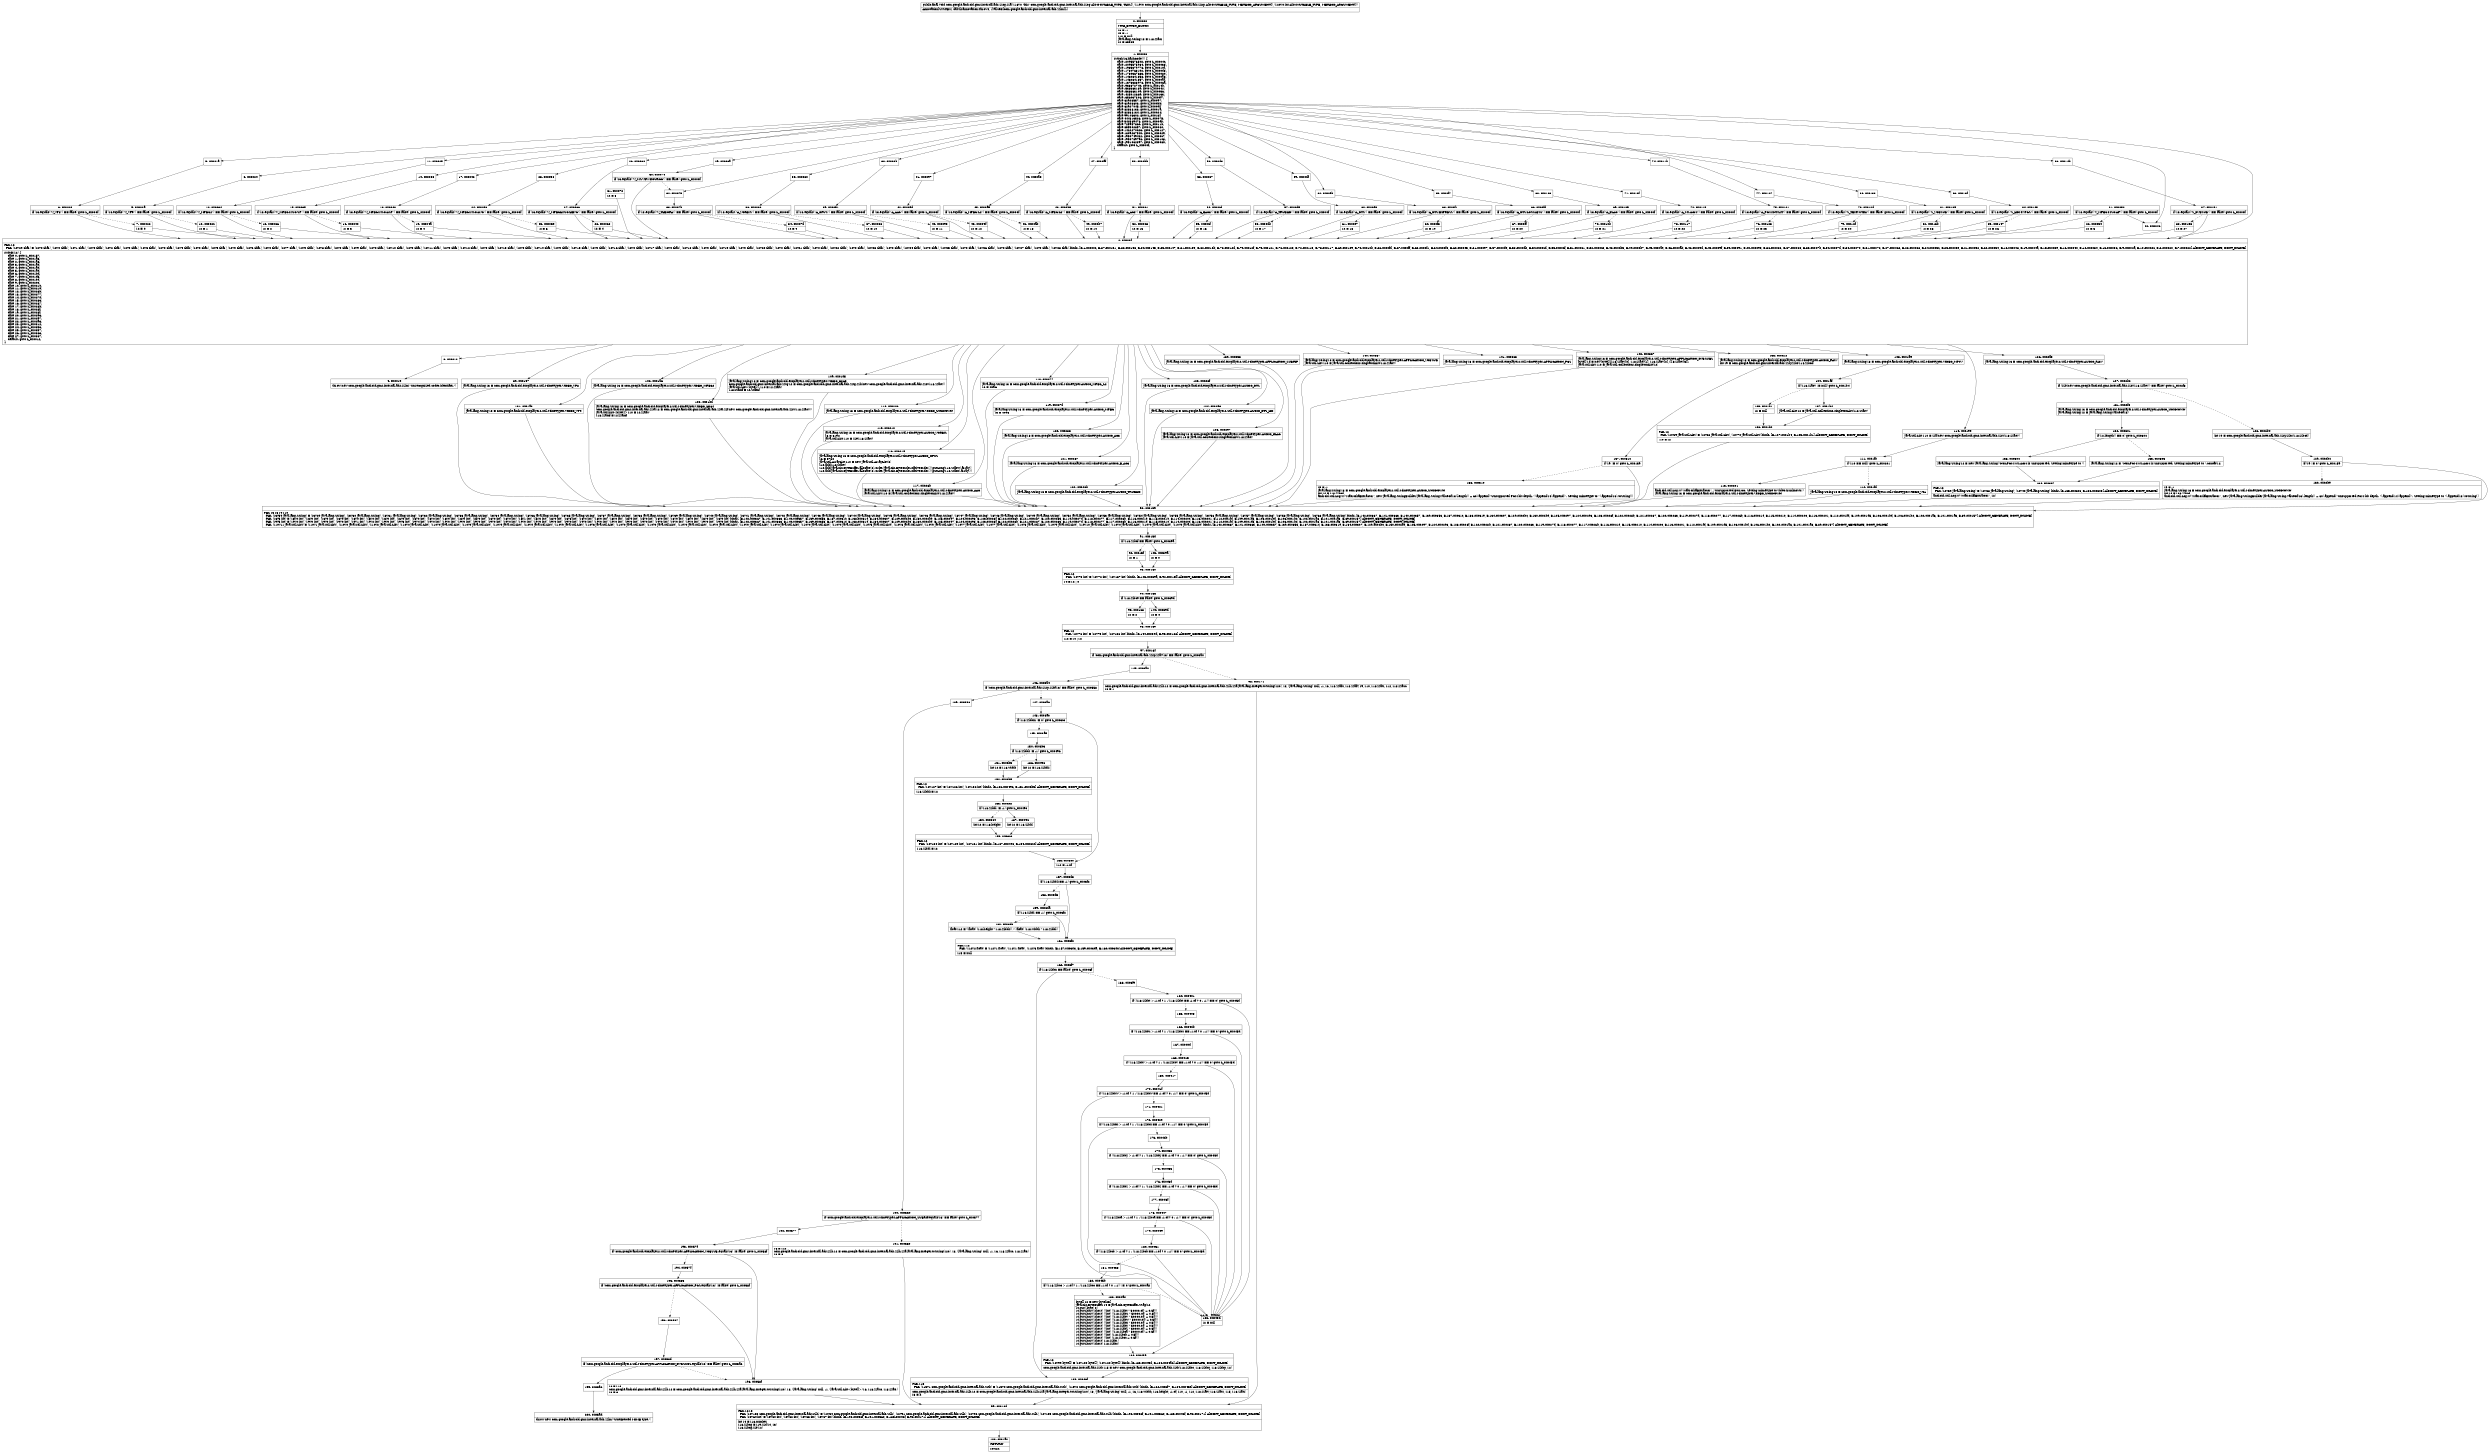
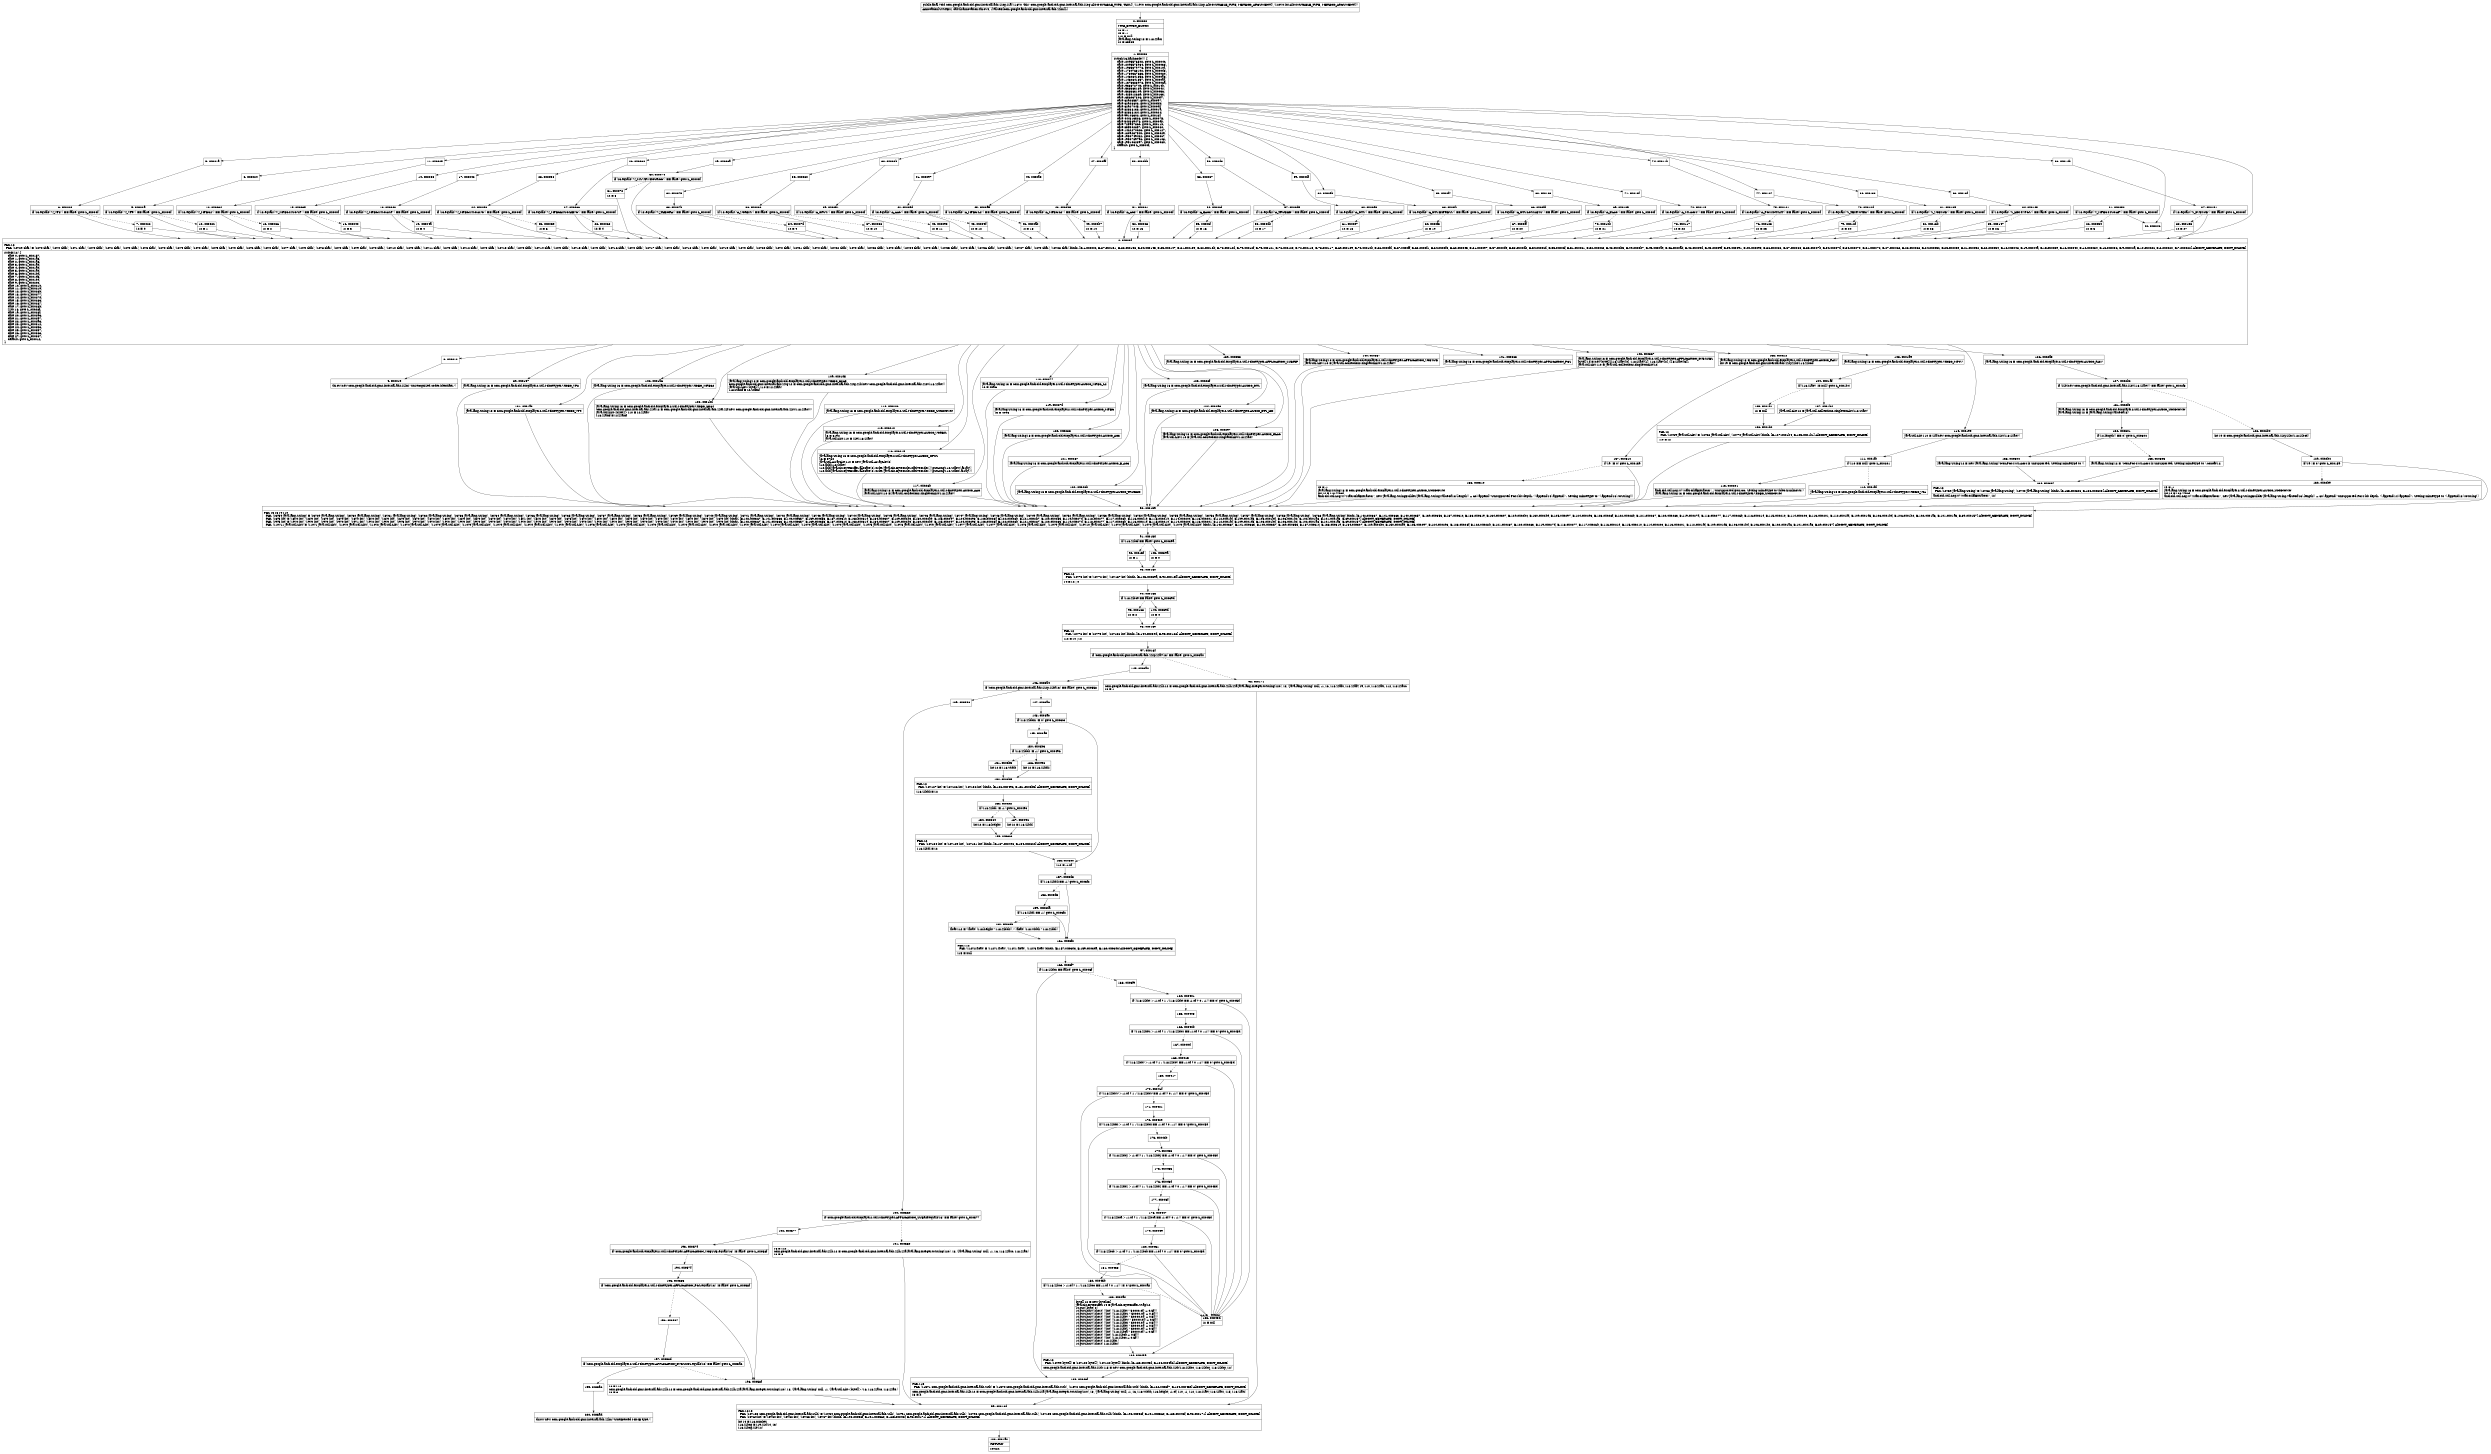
(666, 185) -> (636, 185)
(23, 310) -> (23, 310)
(953, 384) -> none
